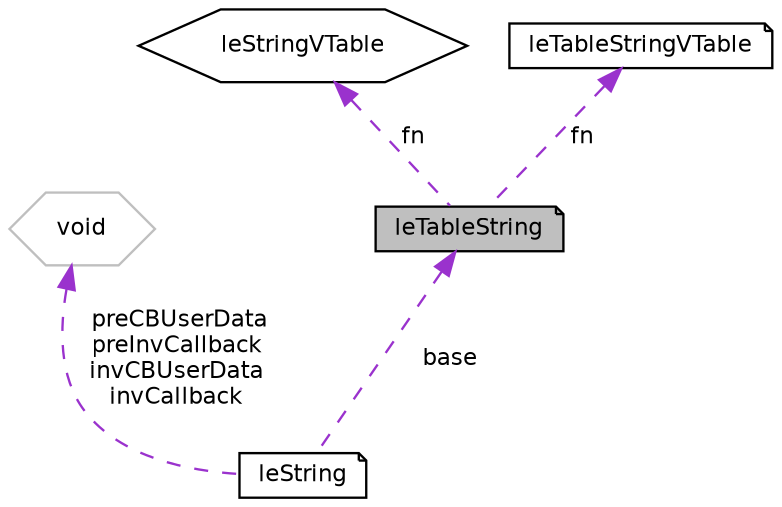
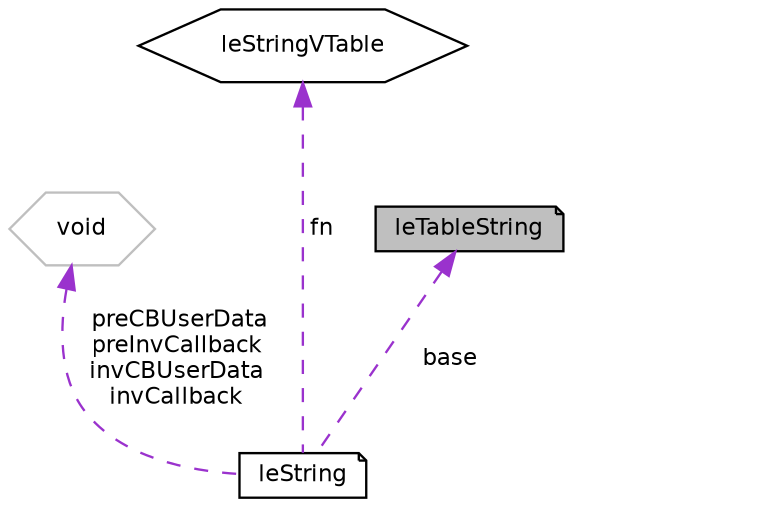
(641, 46) -> none
(401, 153) -> (303, 280)
